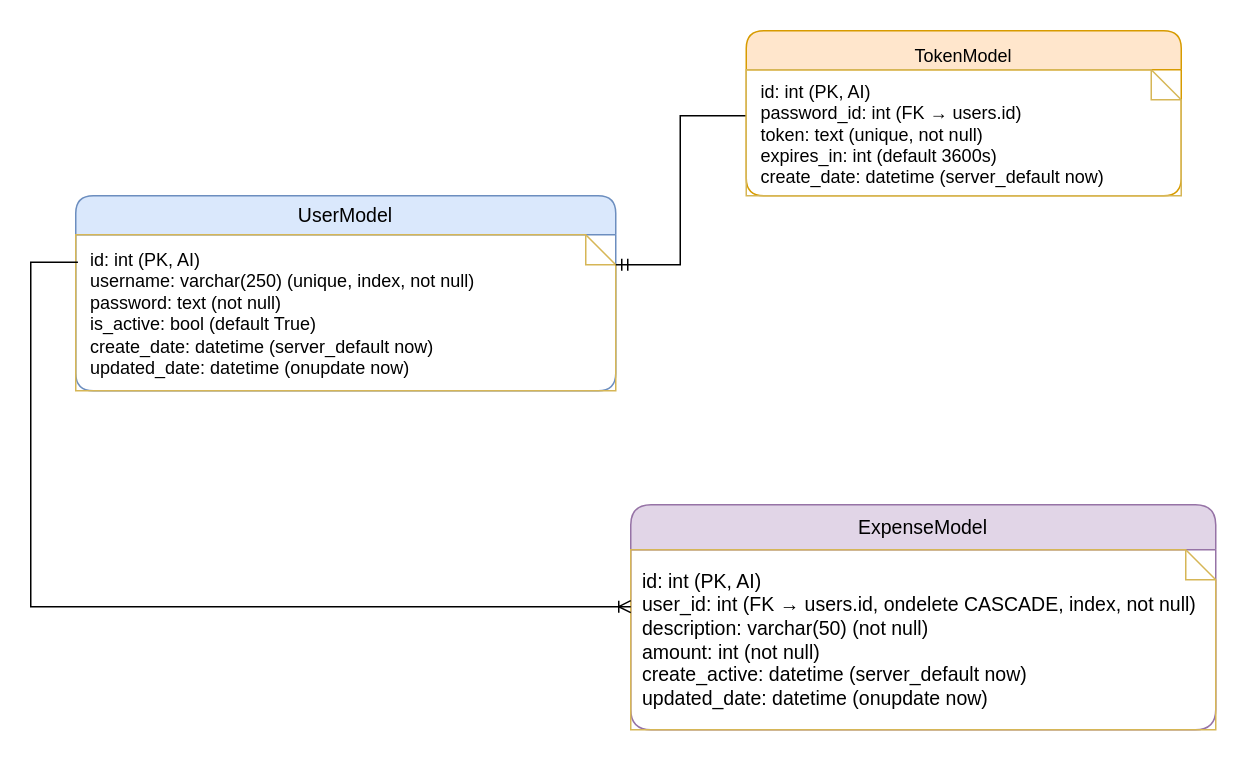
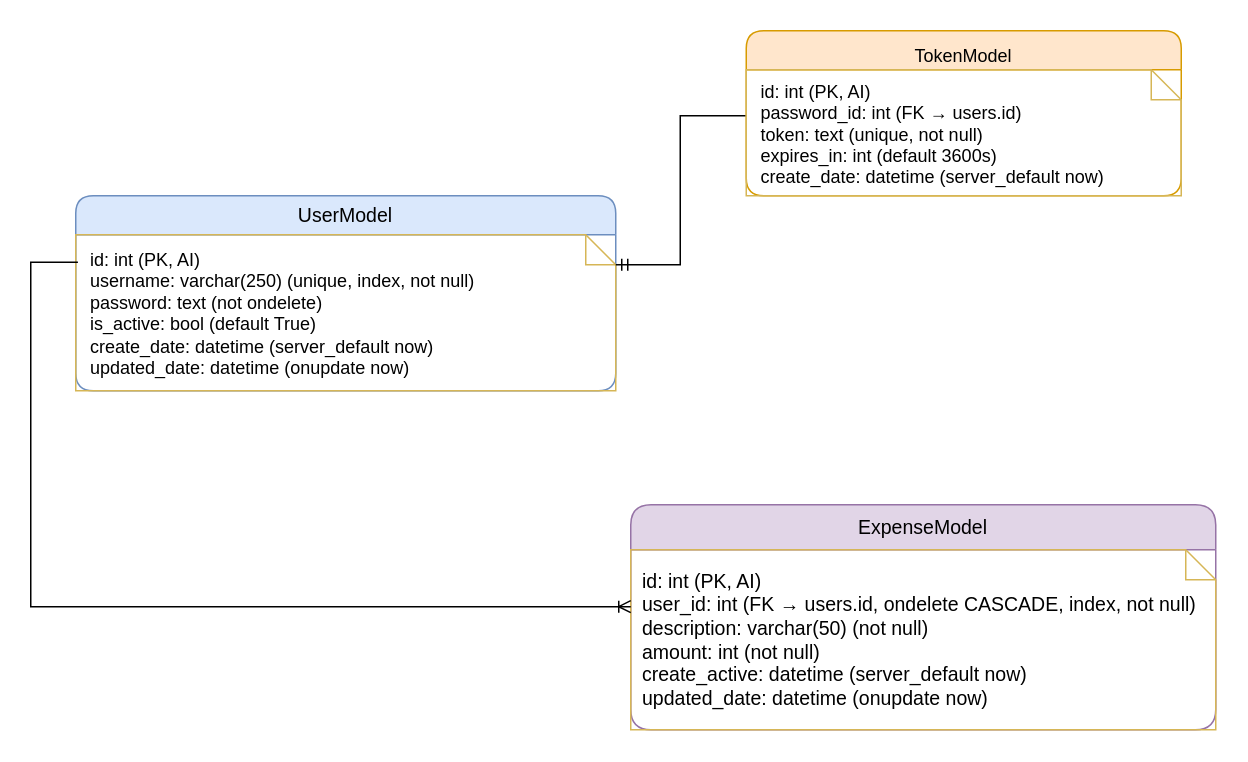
(284, 336) -> (284, 336)
